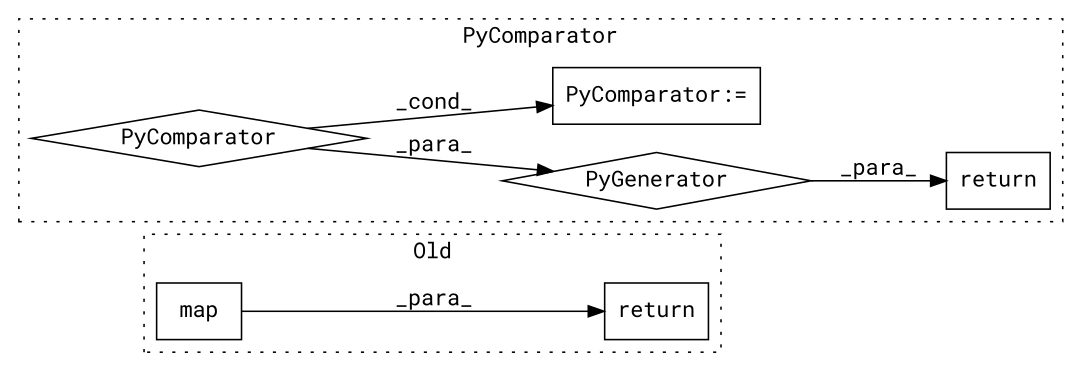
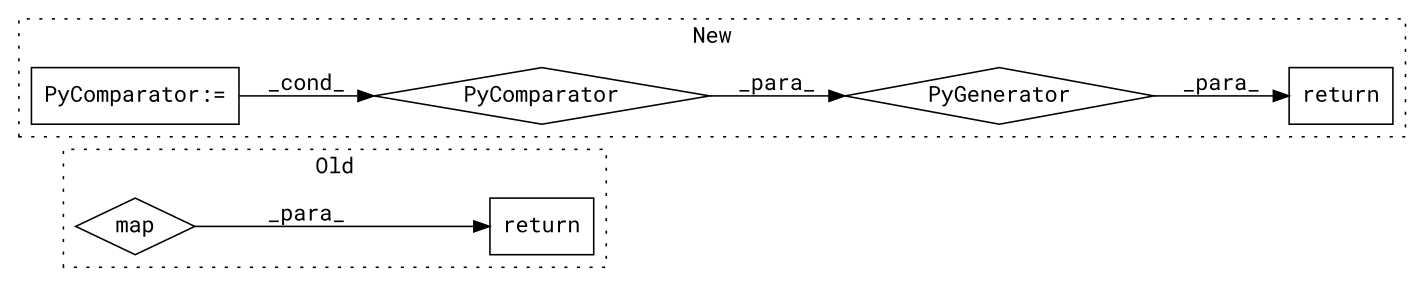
(541, 37) -> (712, 37)
(422, 118) -> (298, 96)
(199, 311) -> (135, 226)
